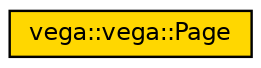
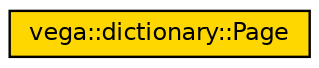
(131, 34) -> (160, 34)
